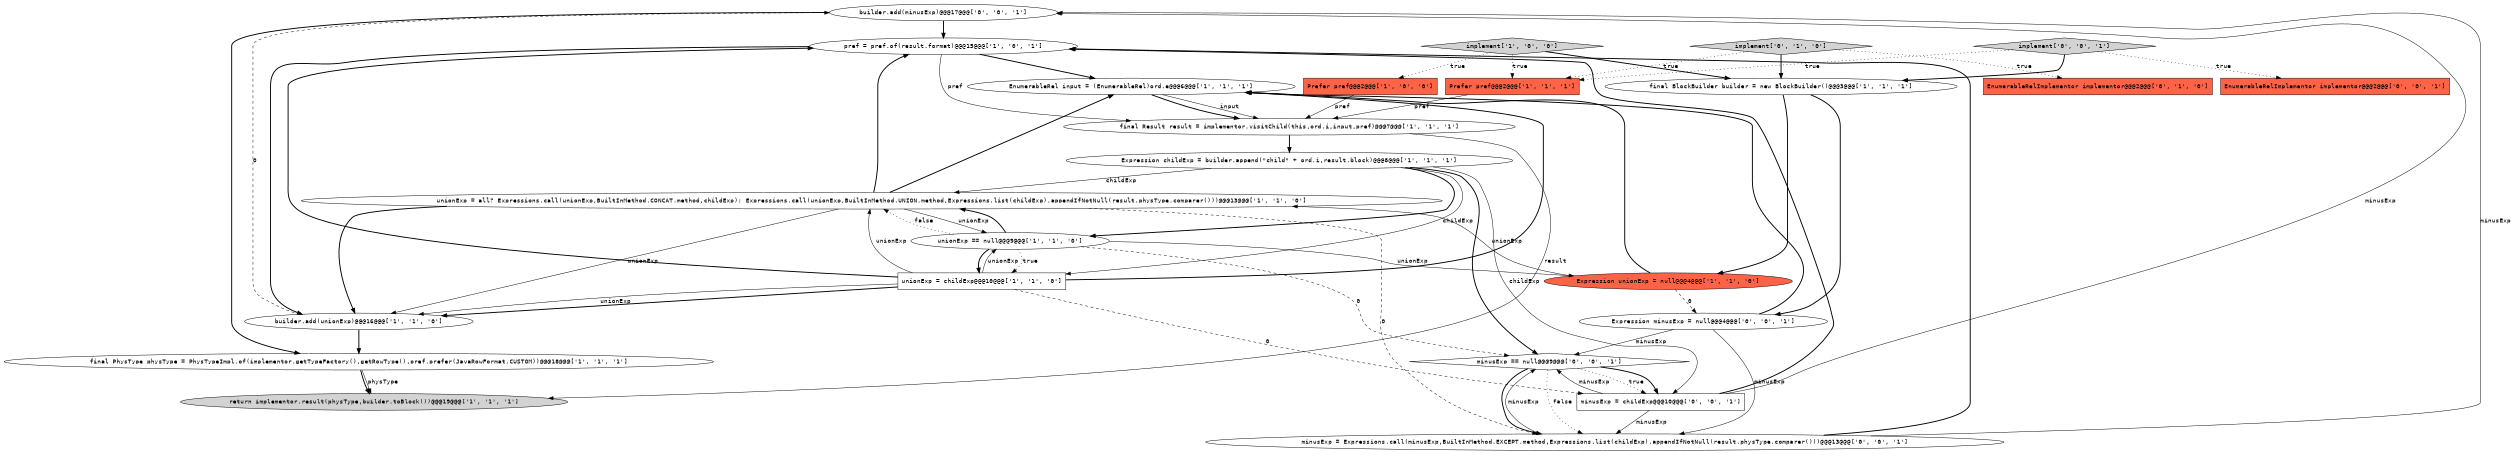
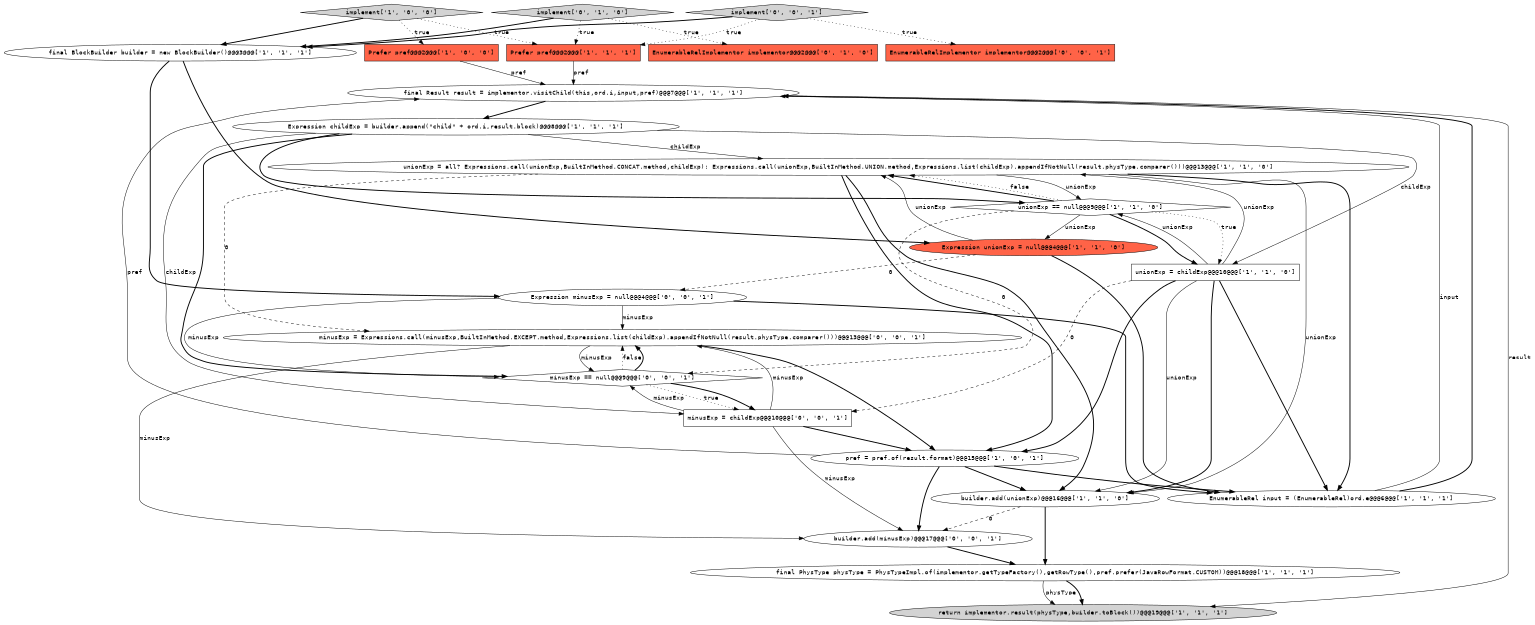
(943, 27) -> (925, 495)
(1010, 241) -> (1091, 207)
